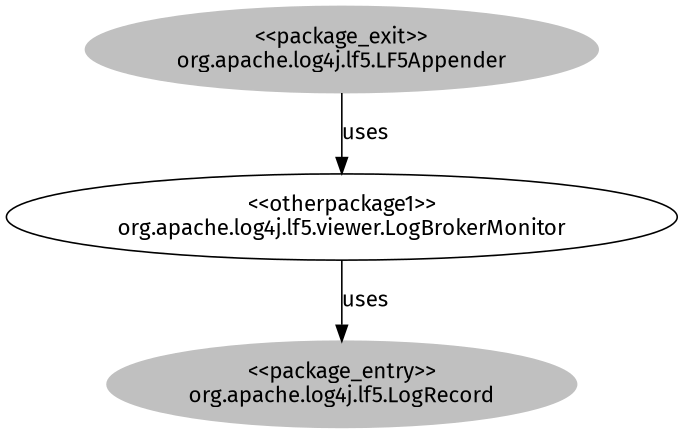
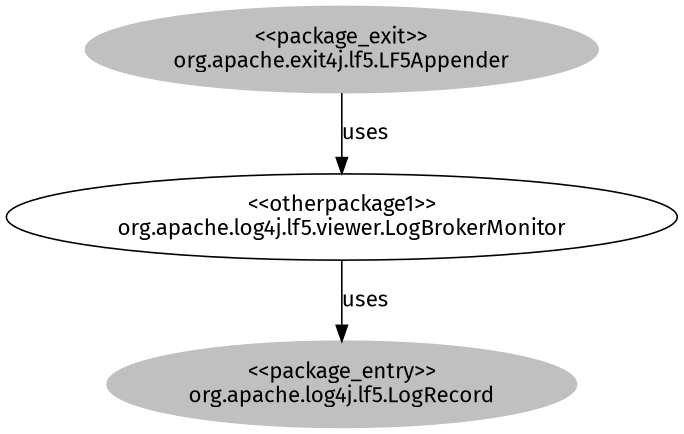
(342, 50) -> (342, 50)
